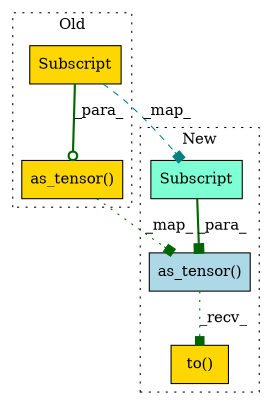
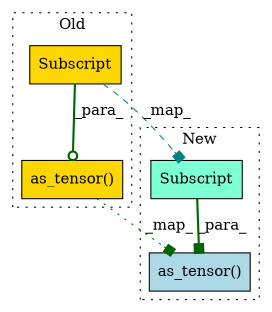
(200, 364) -> none
